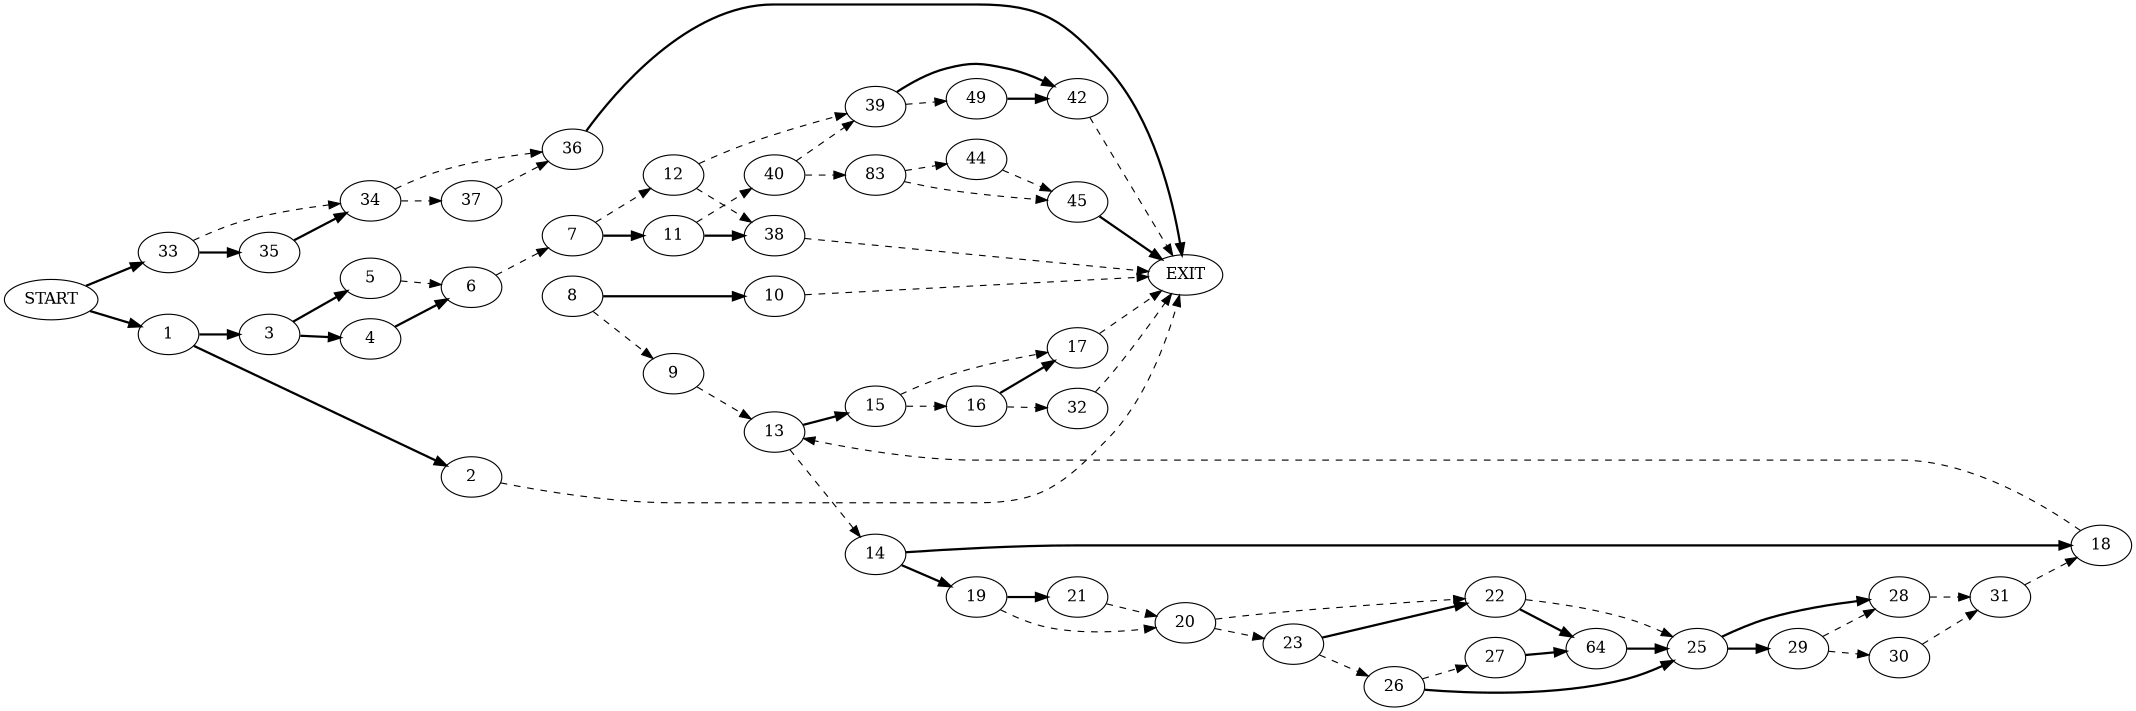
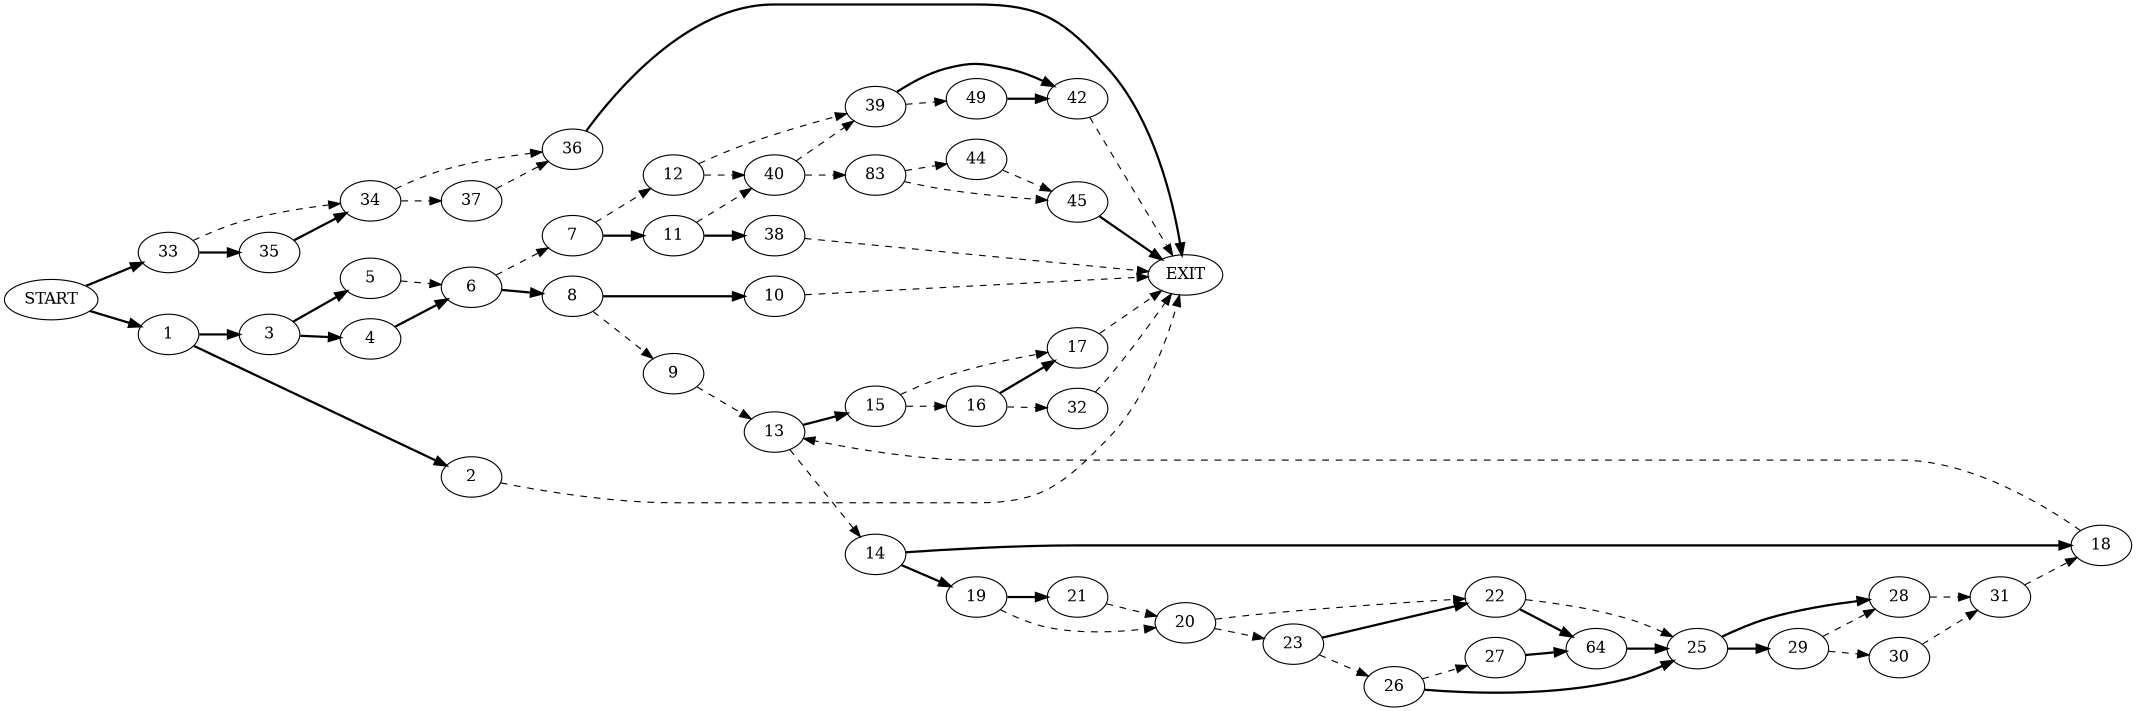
(717, 201) -> (719, 175)
none -> (516, 291)
